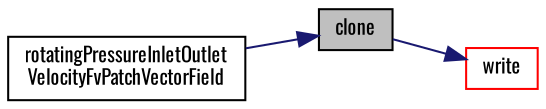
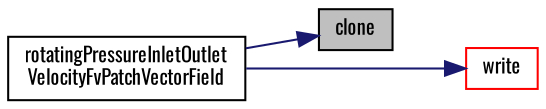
(420, 47) -> (346, 68)
